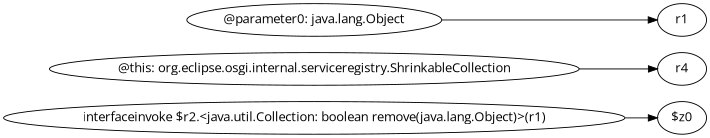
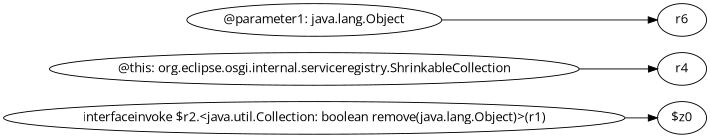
(314, 20) -> (314, 20)
(682, 20) -> (682, 20)
